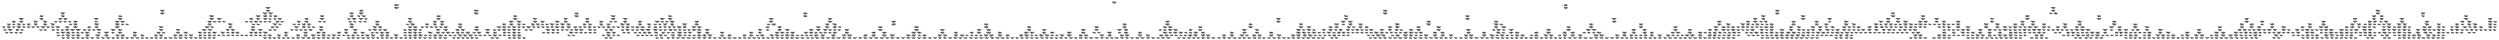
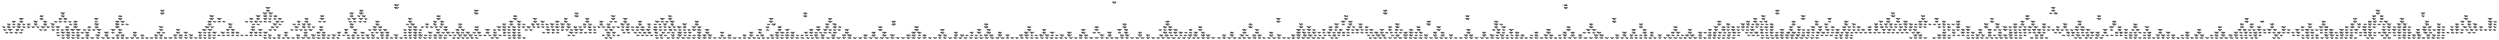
(2262, 25) -> none
none -> (1174, 38)
